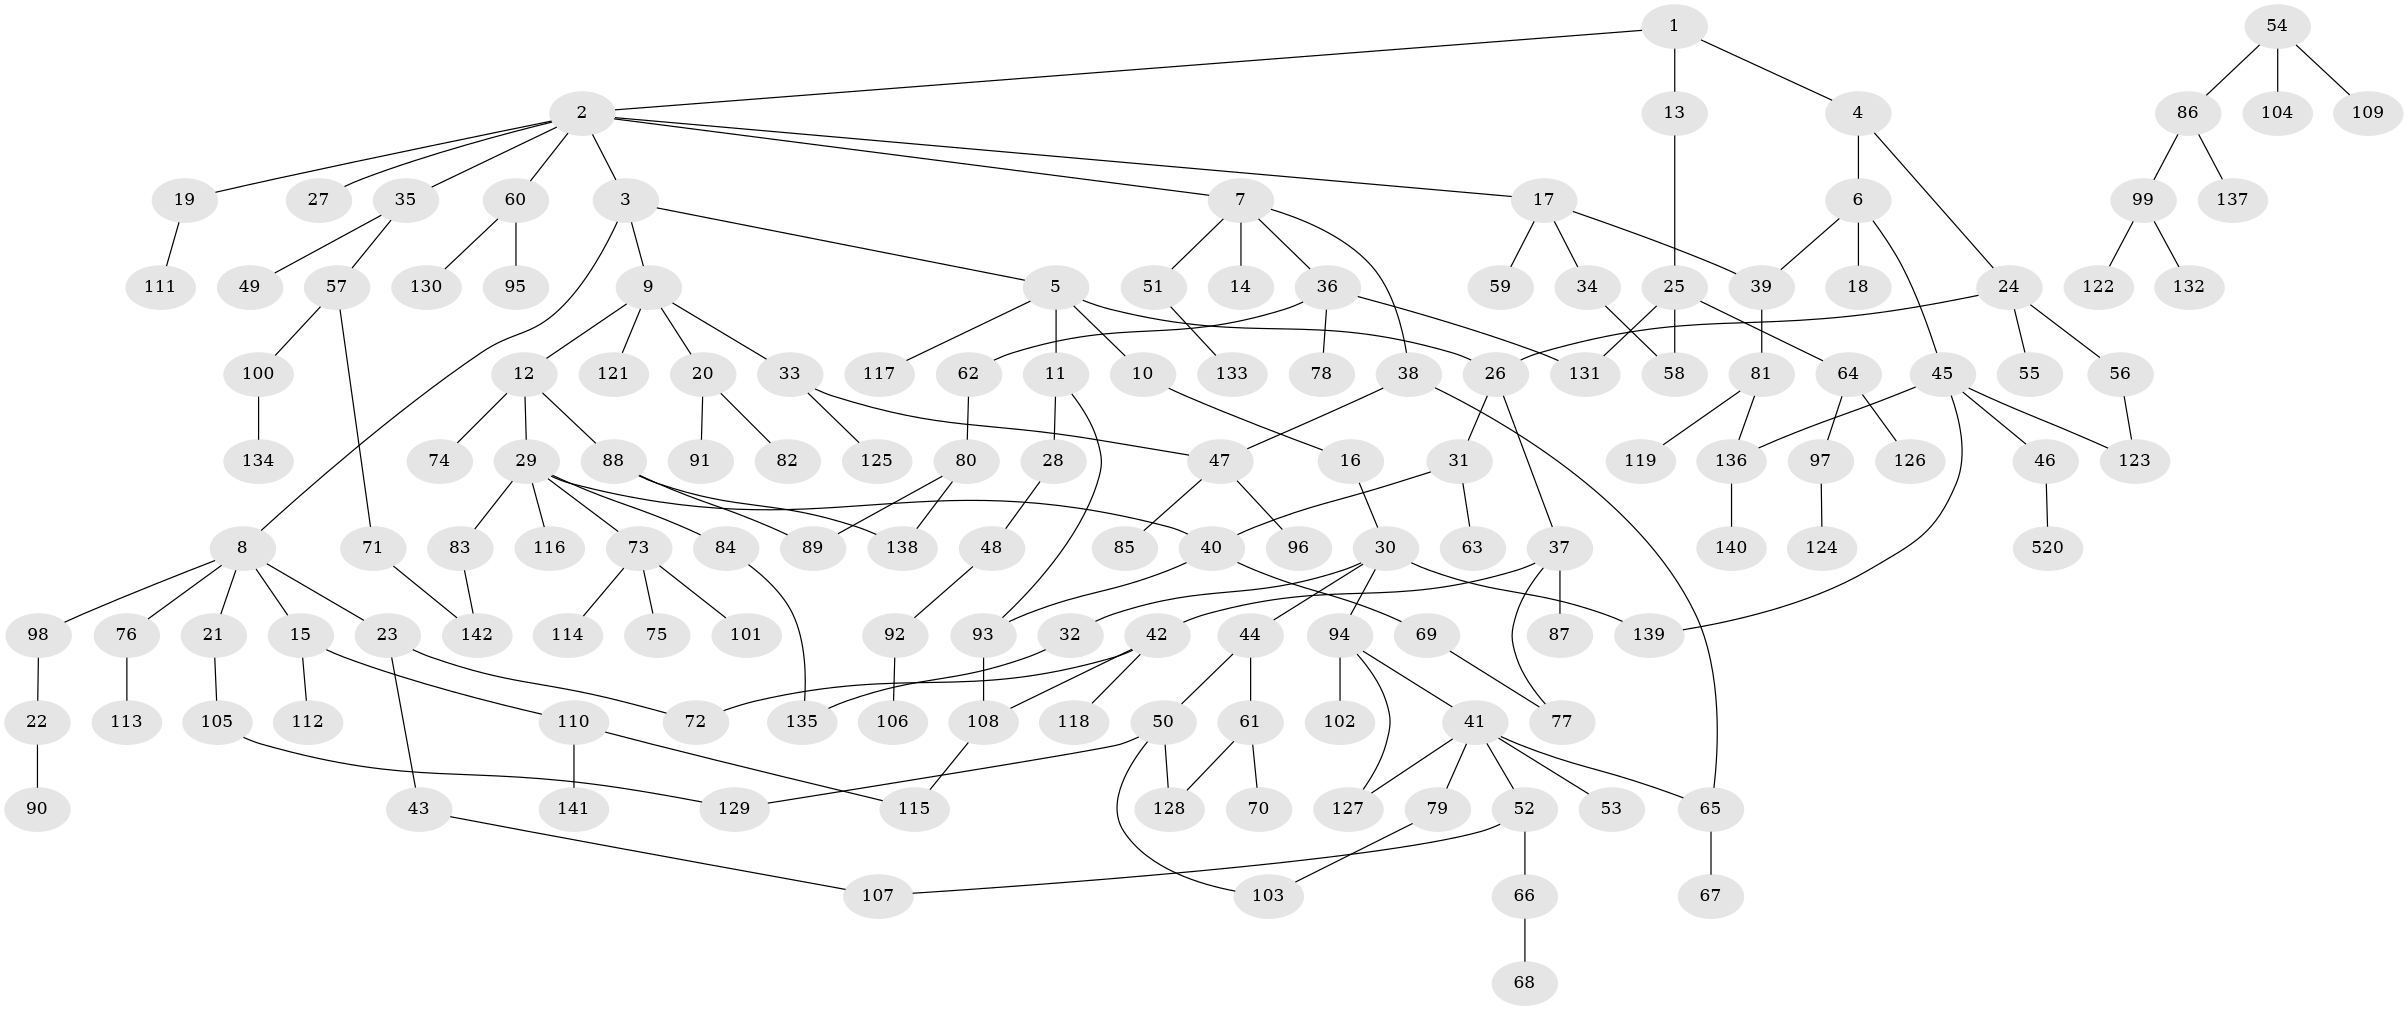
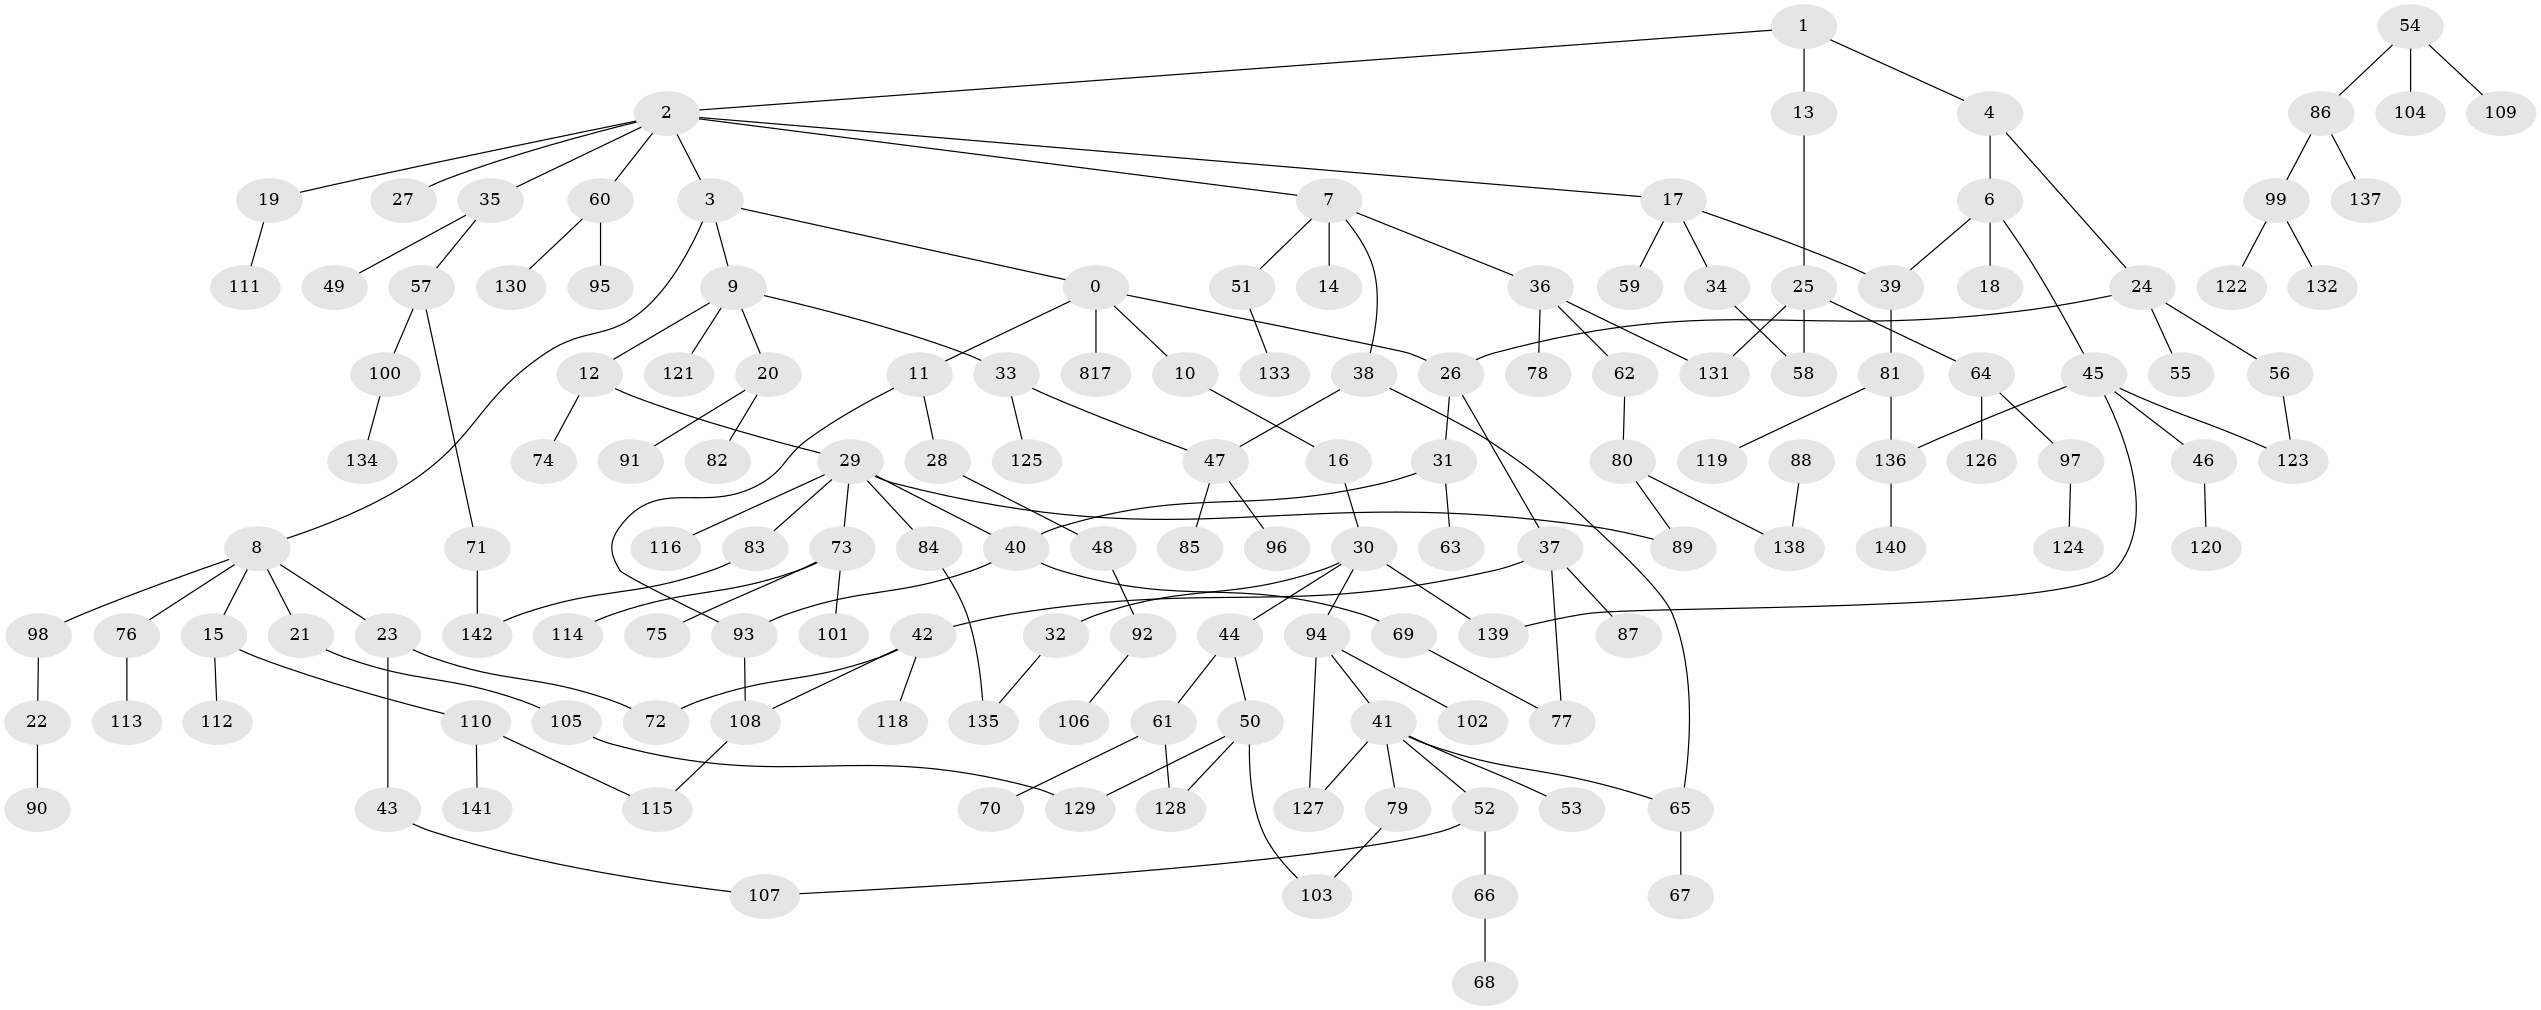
(1056, 288) -> (1096, 288)
(880, 375) -> (1096, 375)
(569, 418) -> none
(747, 518) -> (1243, 517)
(2048, 549) -> (2206, 549)
